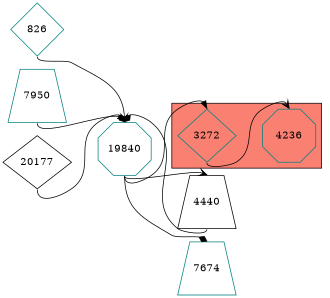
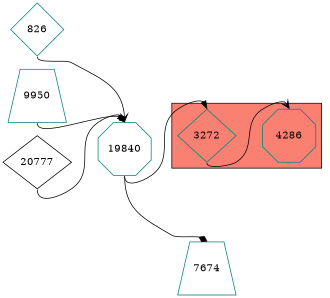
(37, 96) -> (37, 96)
(289, 136) -> (289, 136)
(37, 162) -> (37, 162)
(207, 202) -> none
